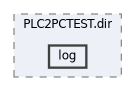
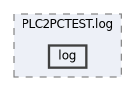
(68, 25) -> (68, 25)
